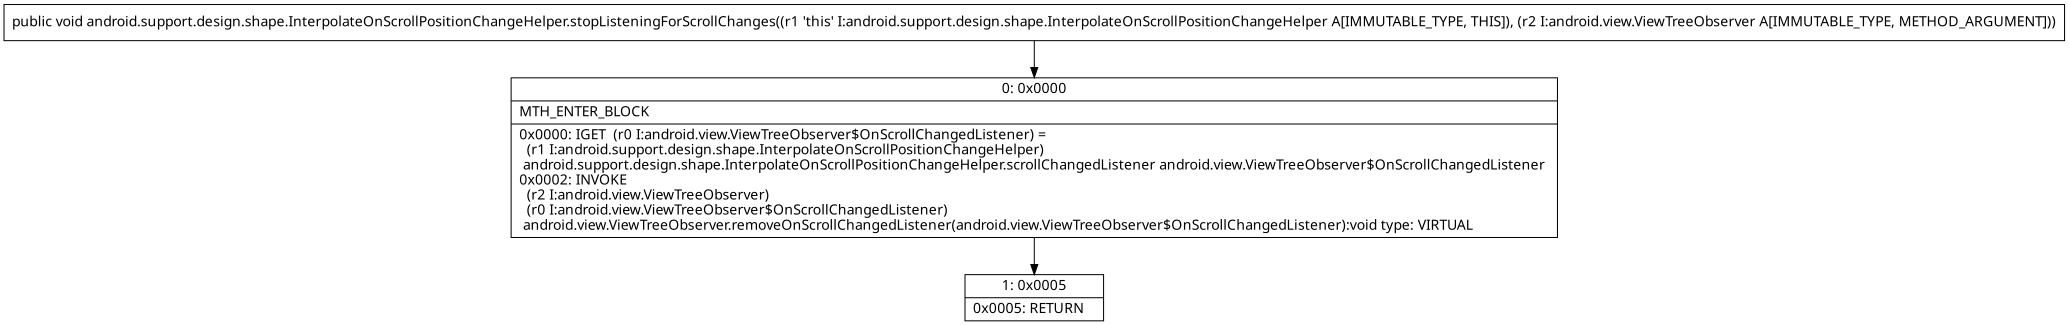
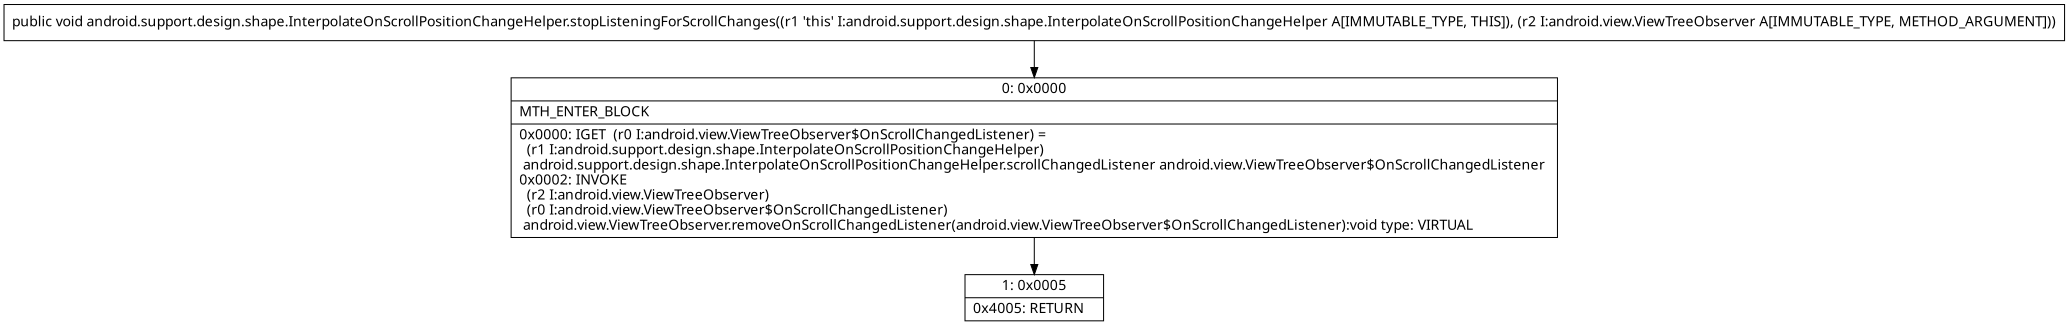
(1034, 309) -> (1034, 309)
